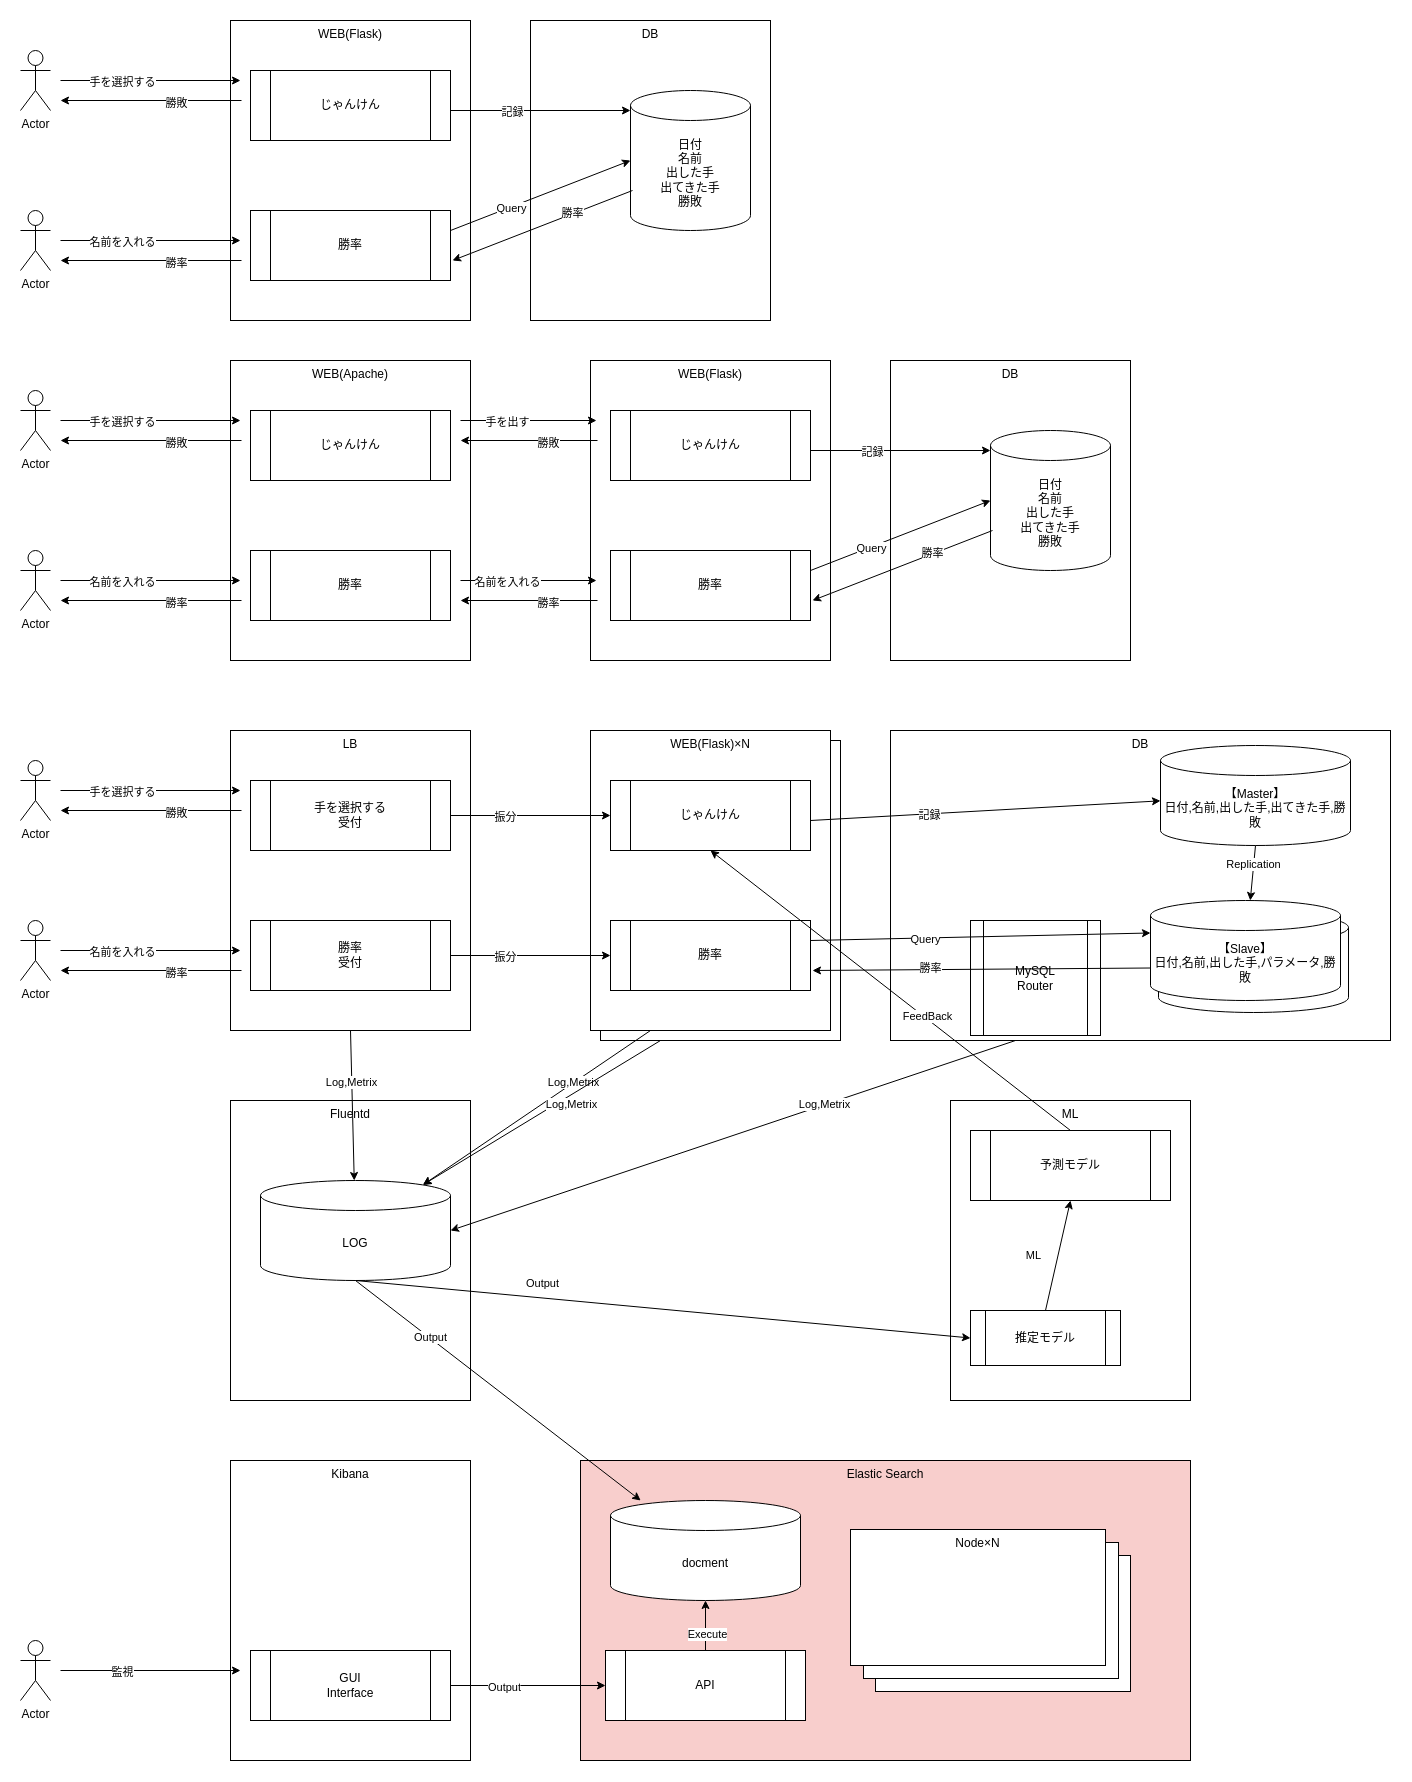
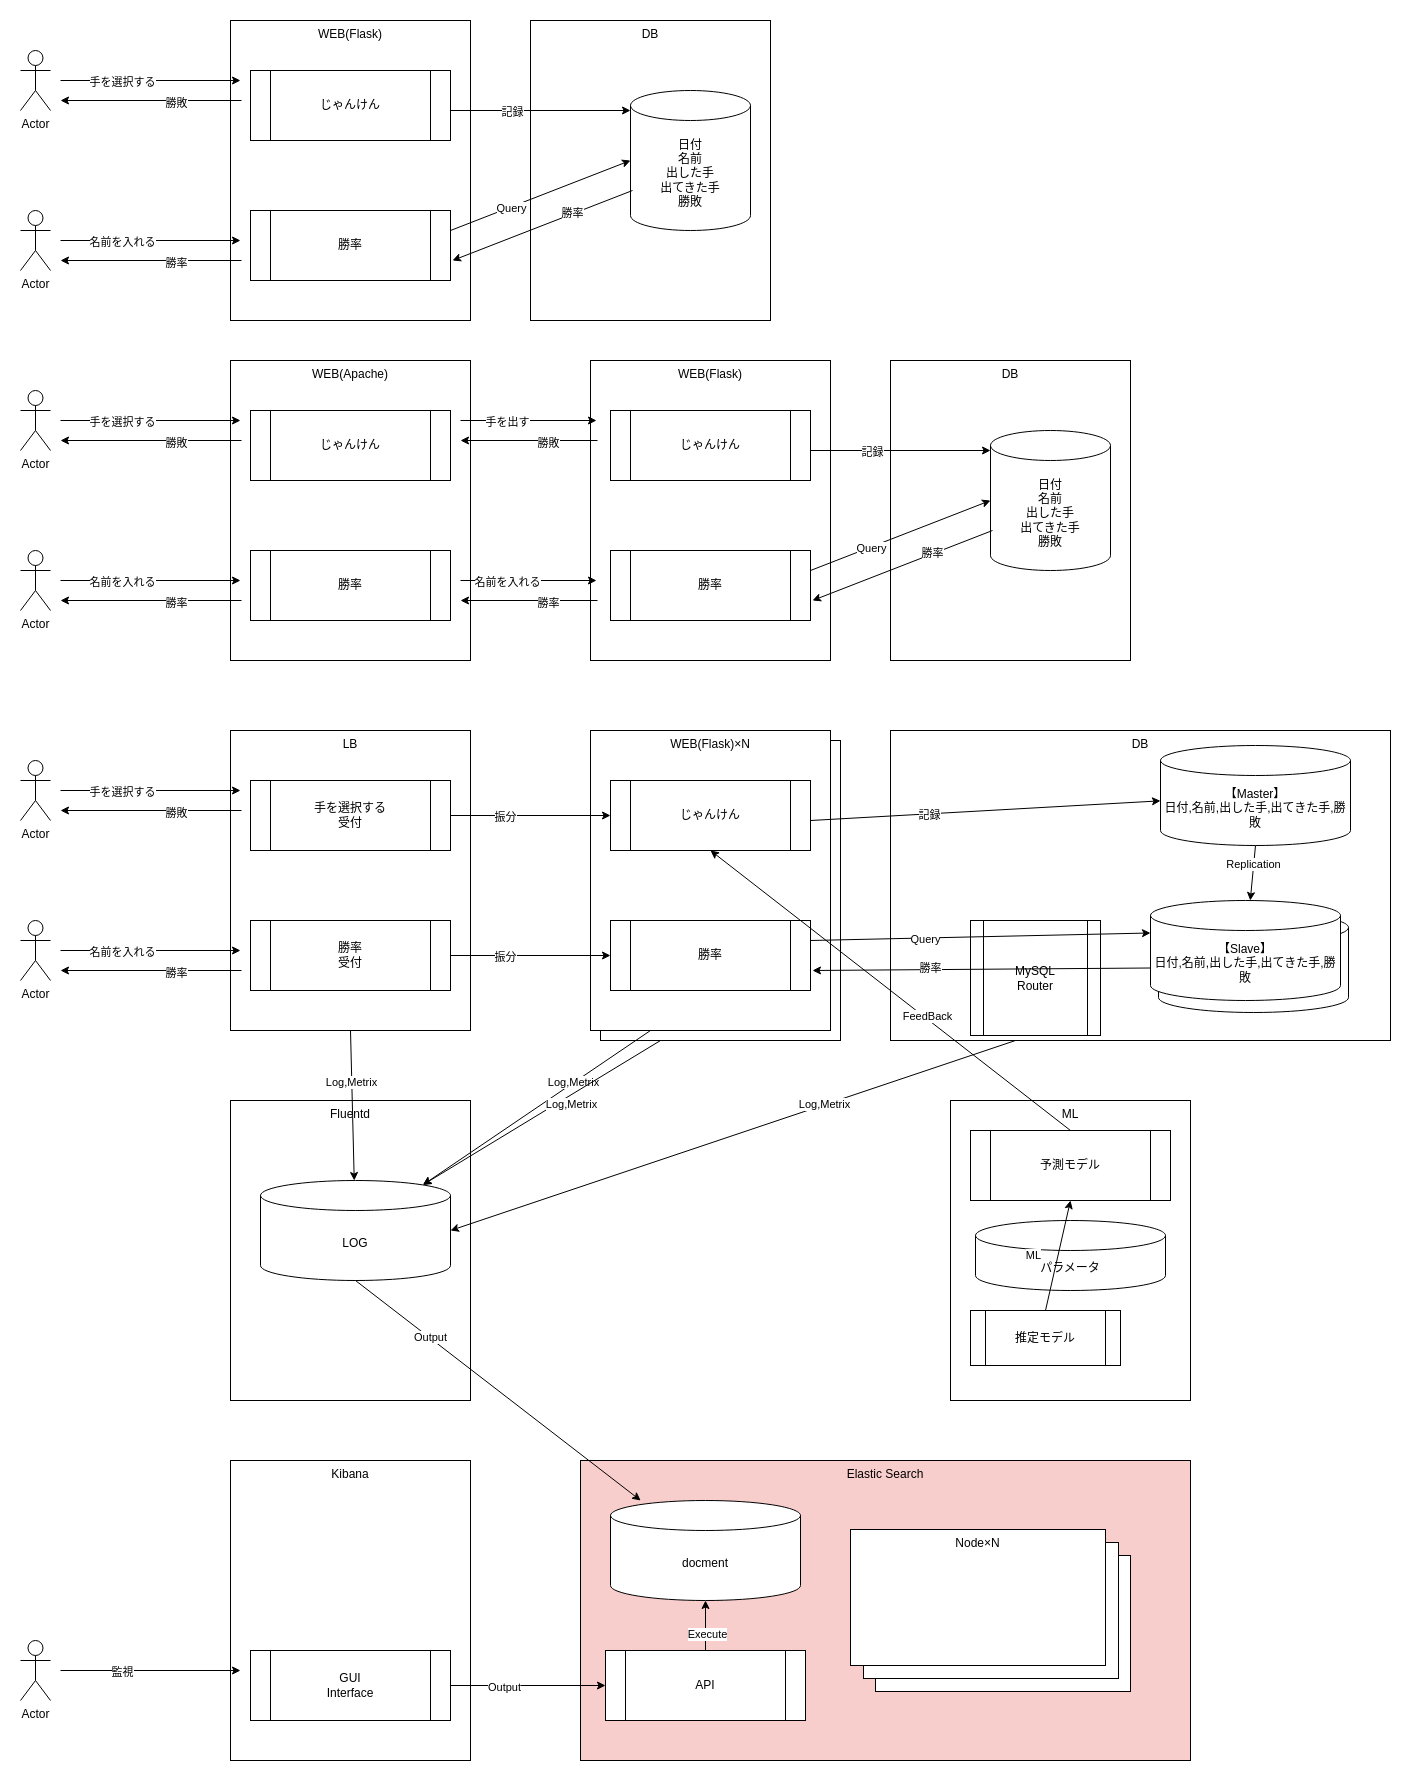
(1246, 964) -> (1246, 964)
none -> (1071, 1256)
(662, 1309) -> none
